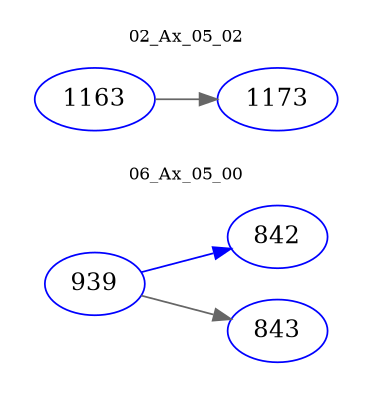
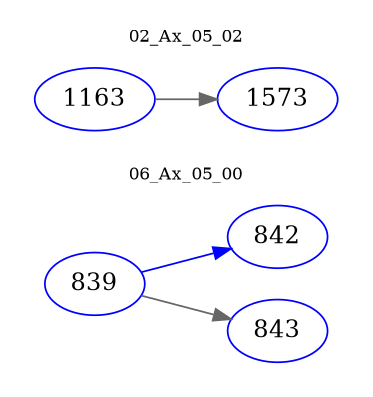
(278, 99) -> (278, 99)
(95, 284) -> (95, 284)
